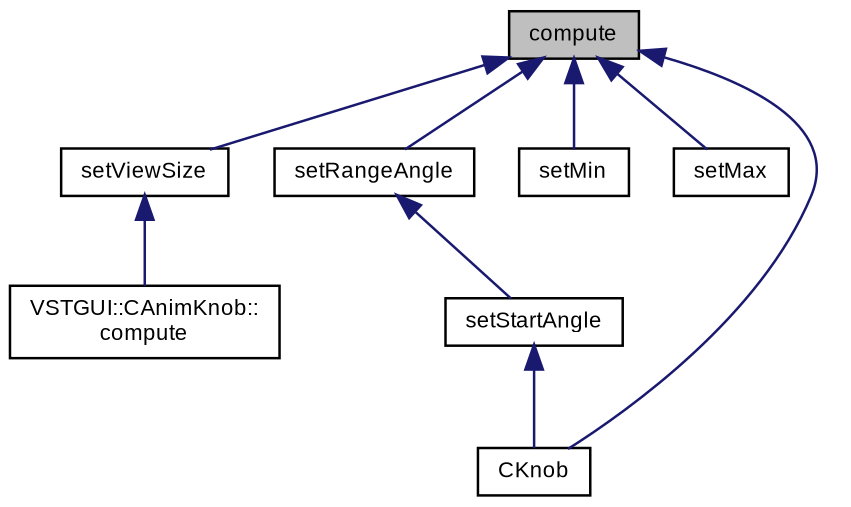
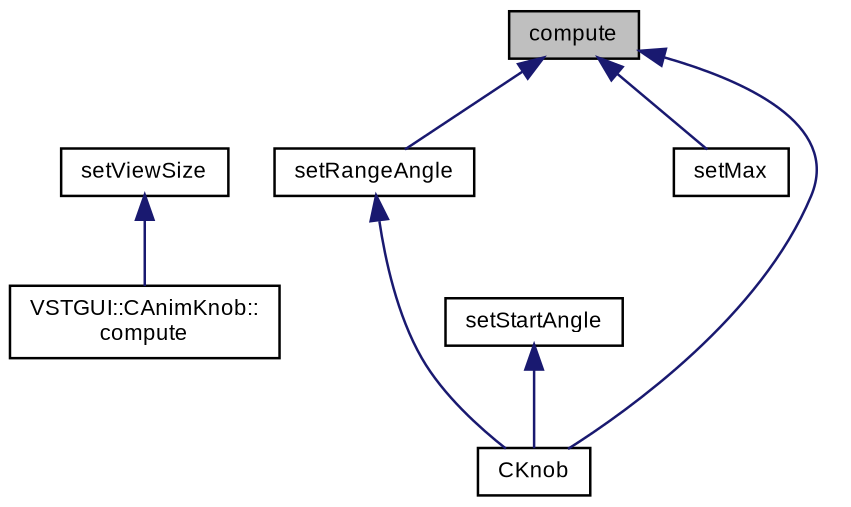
(347, 107) -> none
(574, 172) -> none
(463, 255) -> (417, 349)
